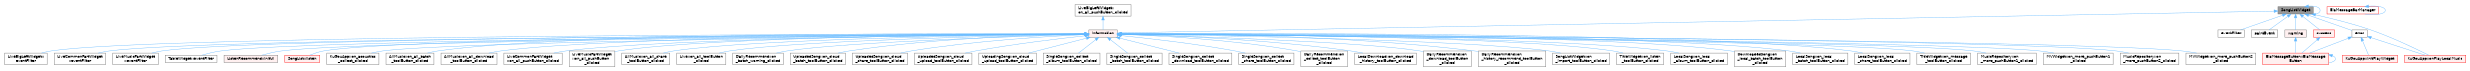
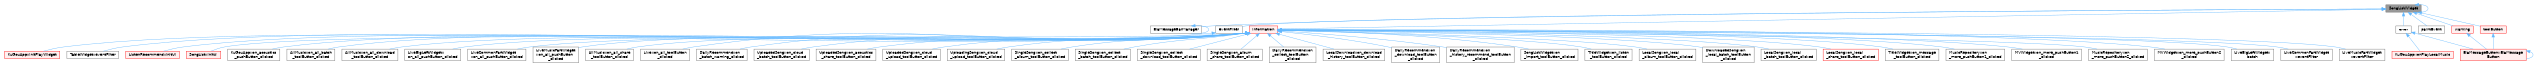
(2353, 10) -> (1176, 30)
(1103, 25) -> (849, 38)
(2374, 31) -> (1792, 13)
(1103, 34) -> (1263, 30)
(2296, 34) -> (2463, 30)
(2324, 34) -> (2493, 30)
(2366, 48) -> (627, 38)
(26, 59) -> (2252, 55)
(251, 59) -> (153, 55)
(302, 59) -> (204, 55)
(353, 59) -> (254, 55)
(880, 59) -> (846, 55)
(1266, 59) -> (1235, 55)
(1882, 59) -> (1851, 55)
